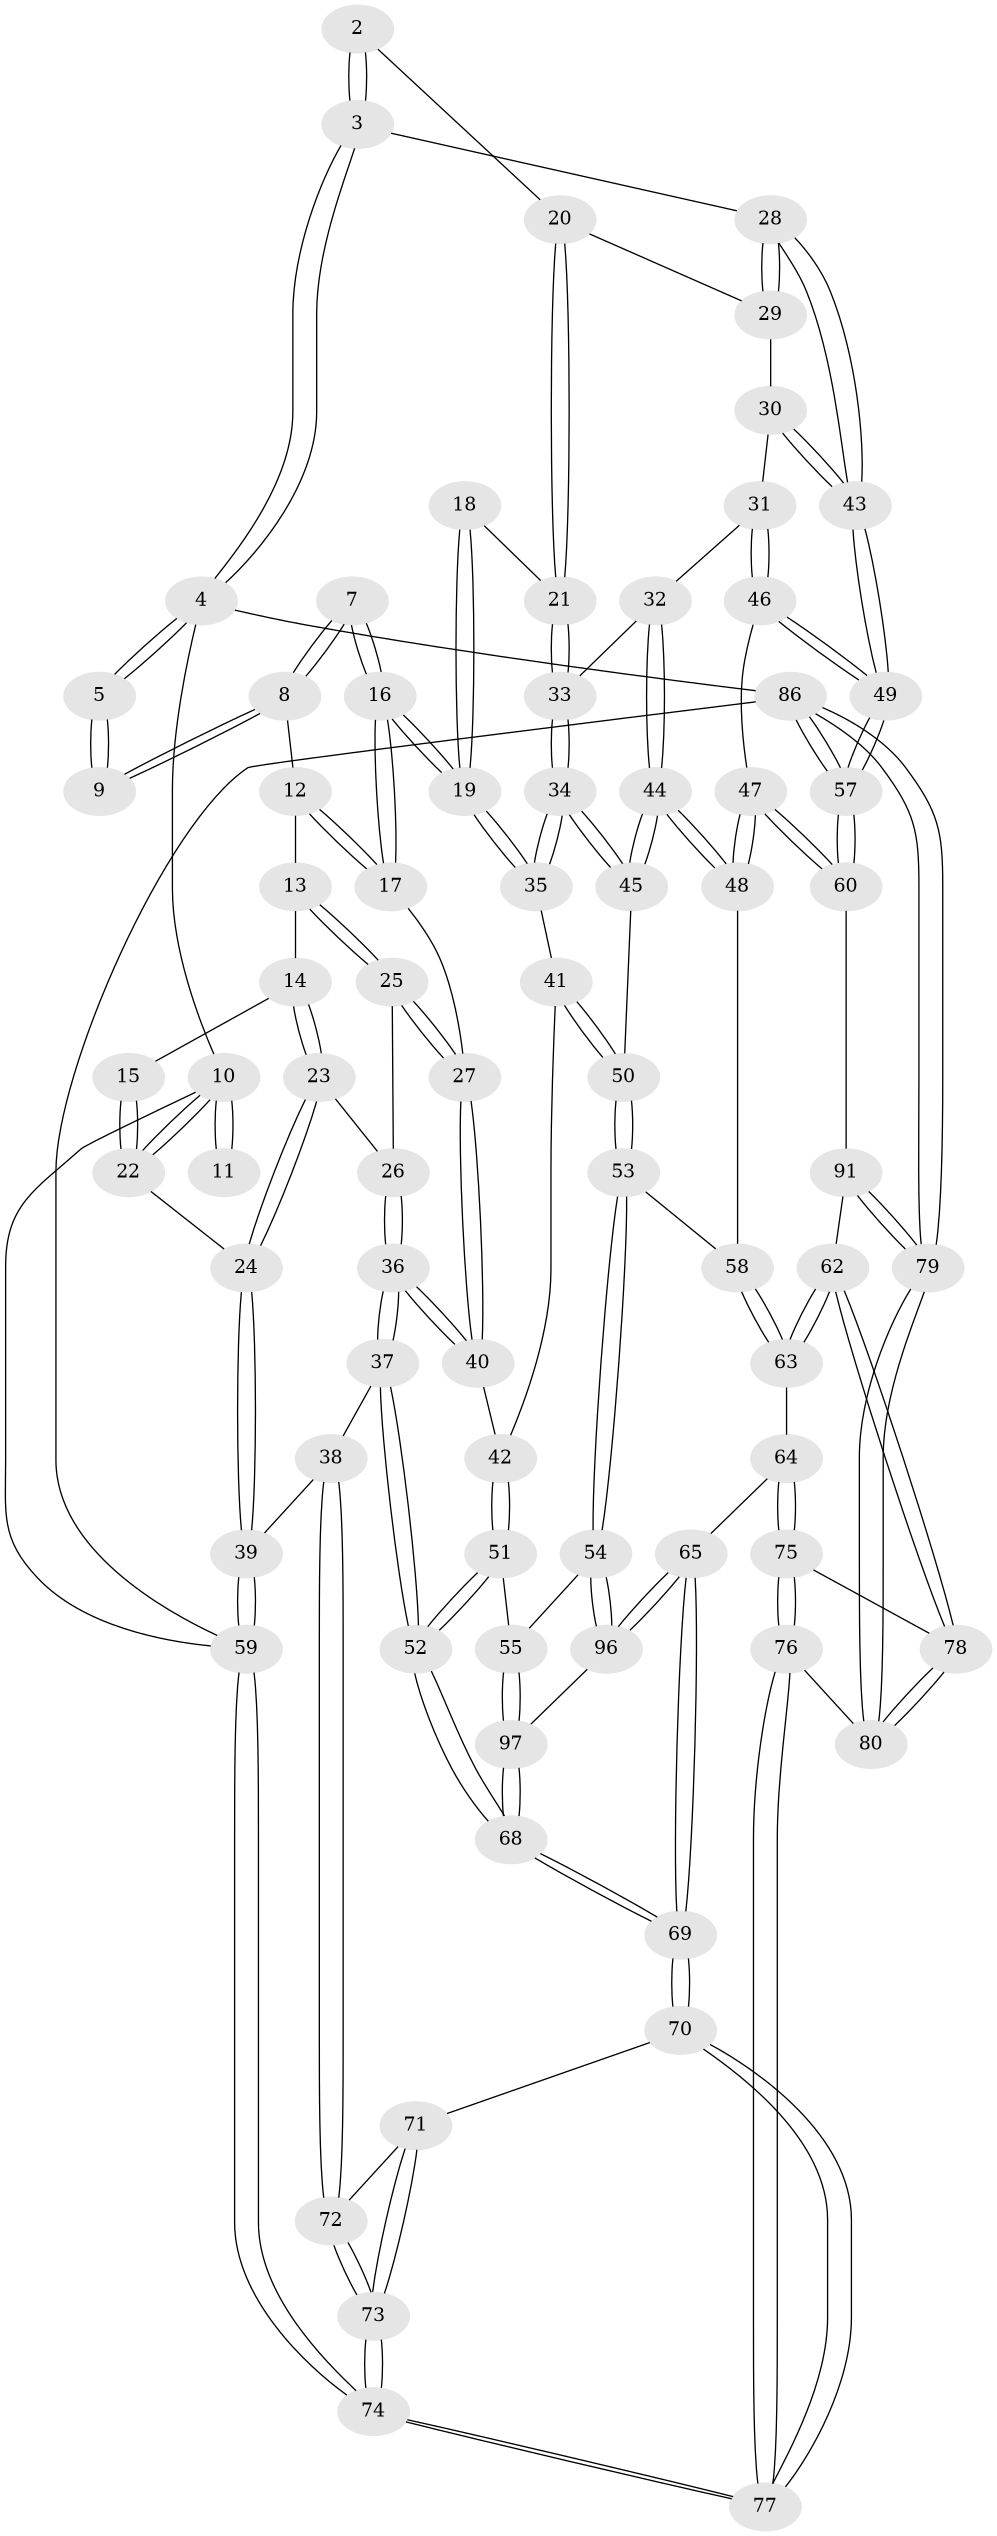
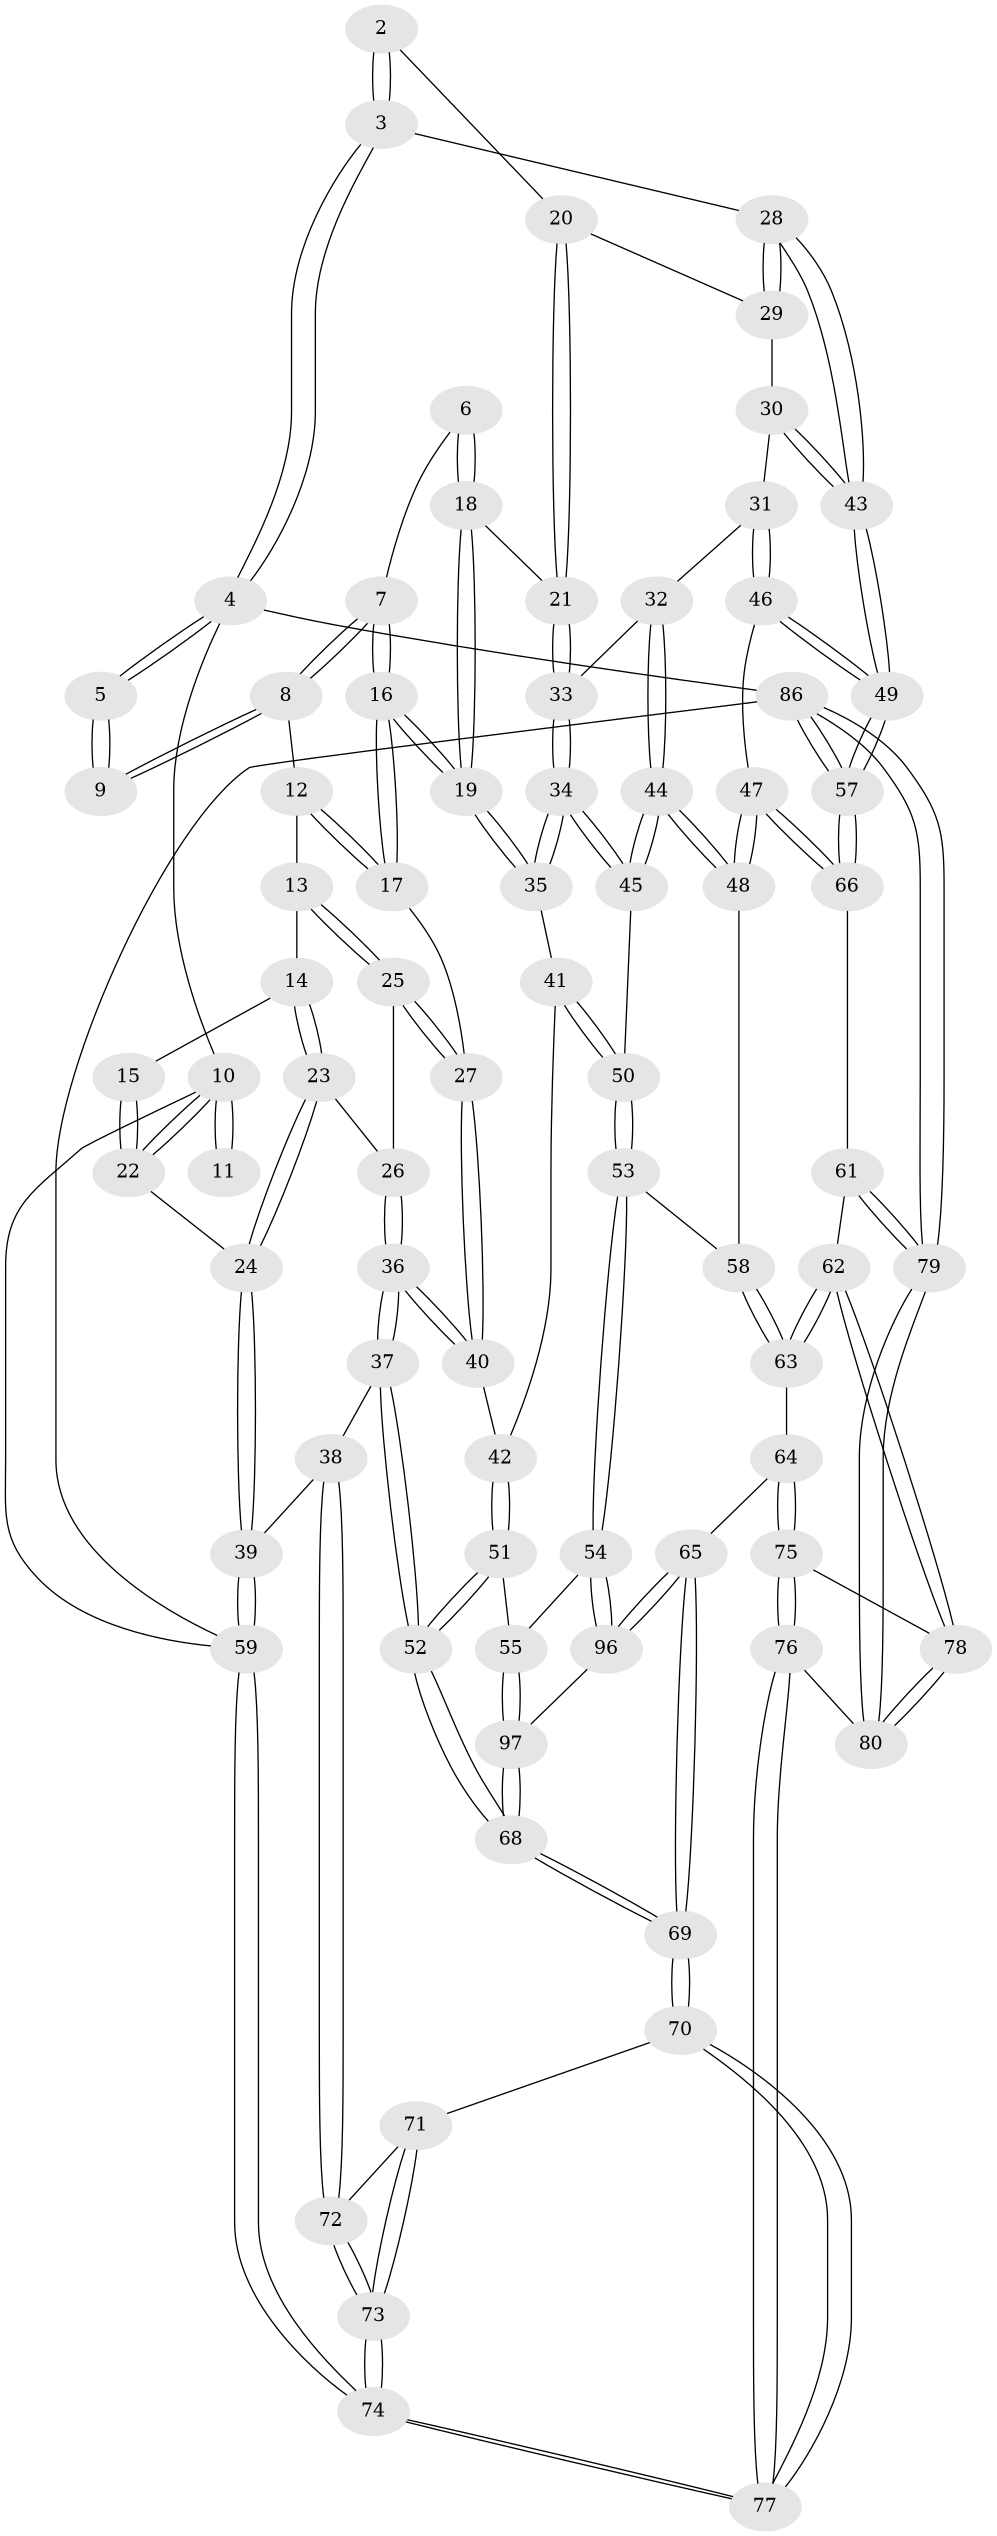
none -> (466, 410)
(846, 887) -> (847, 887)
(846, 1173) -> (847, 1173)
